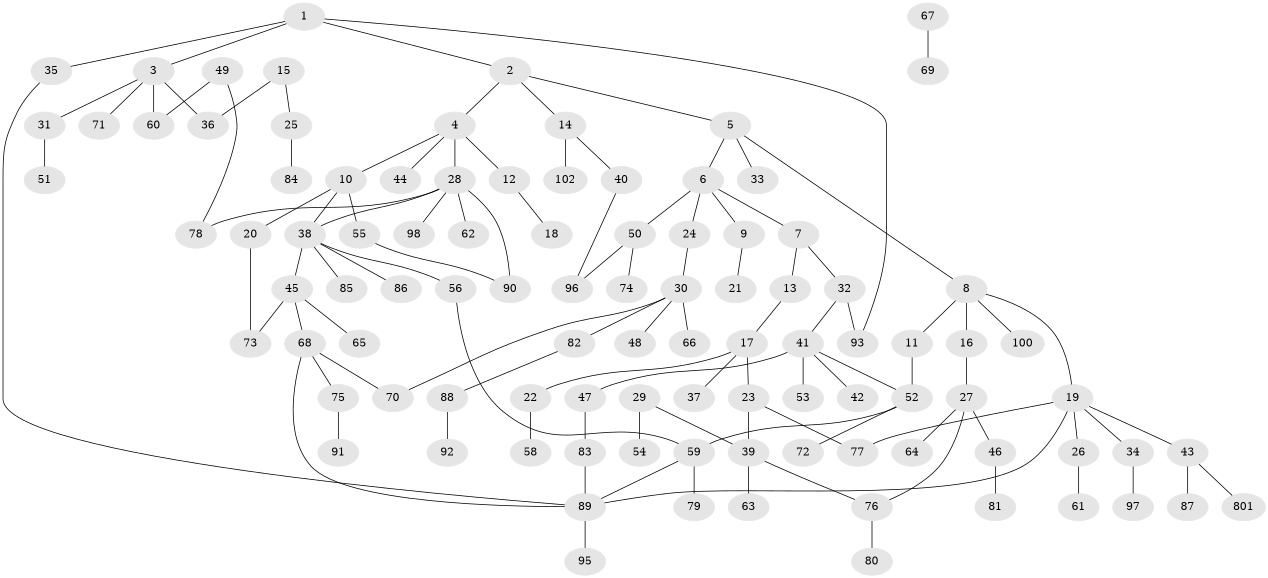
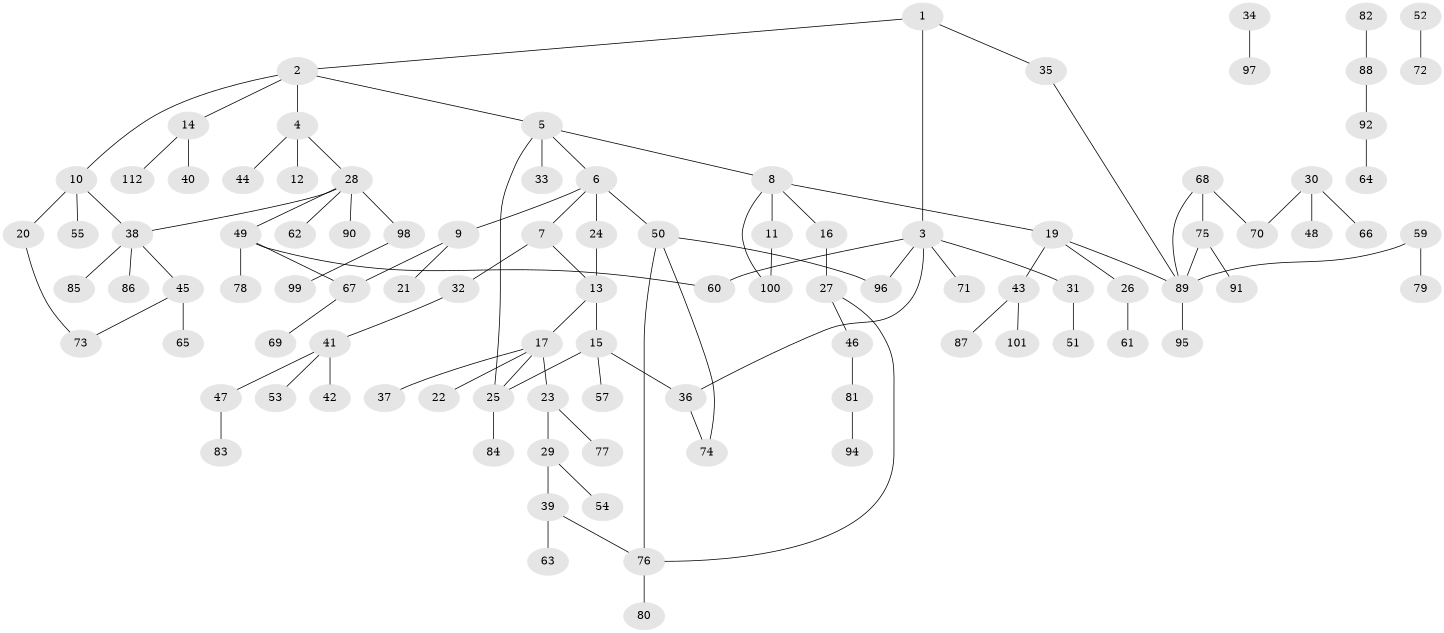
(400, 153) -> (174, 106)
(565, 180) -> (132, 180)
(337, 207) -> (296, 207)
(552, 235) -> none
(597, 235) -> (902, 262)
none -> (500, 251)
none -> (295, 262)
none -> (404, 262)
(435, 262) -> none
(685, 262) -> (596, 262)
none -> (295, 289)
(456, 289) -> none
(299, 316) -> none
none -> (596, 316)
(628, 316) -> none
(858, 344) -> none
none -> (518, 371)
(858, 371) -> none
(912, 371) -> (771, 262)
none -> (603, 398)
none -> (644, 398)
(946, 419) -> (1366, 153)
(967, 419) -> none
none -> (696, 425)
(749, 425) -> (548, 425)
(813, 425) -> none
(1103, 425) -> none
(531, 453) -> none
none -> (852, 453)
(585, 480) -> (1193, 262)
(1244, 507) -> (1017, 344)
